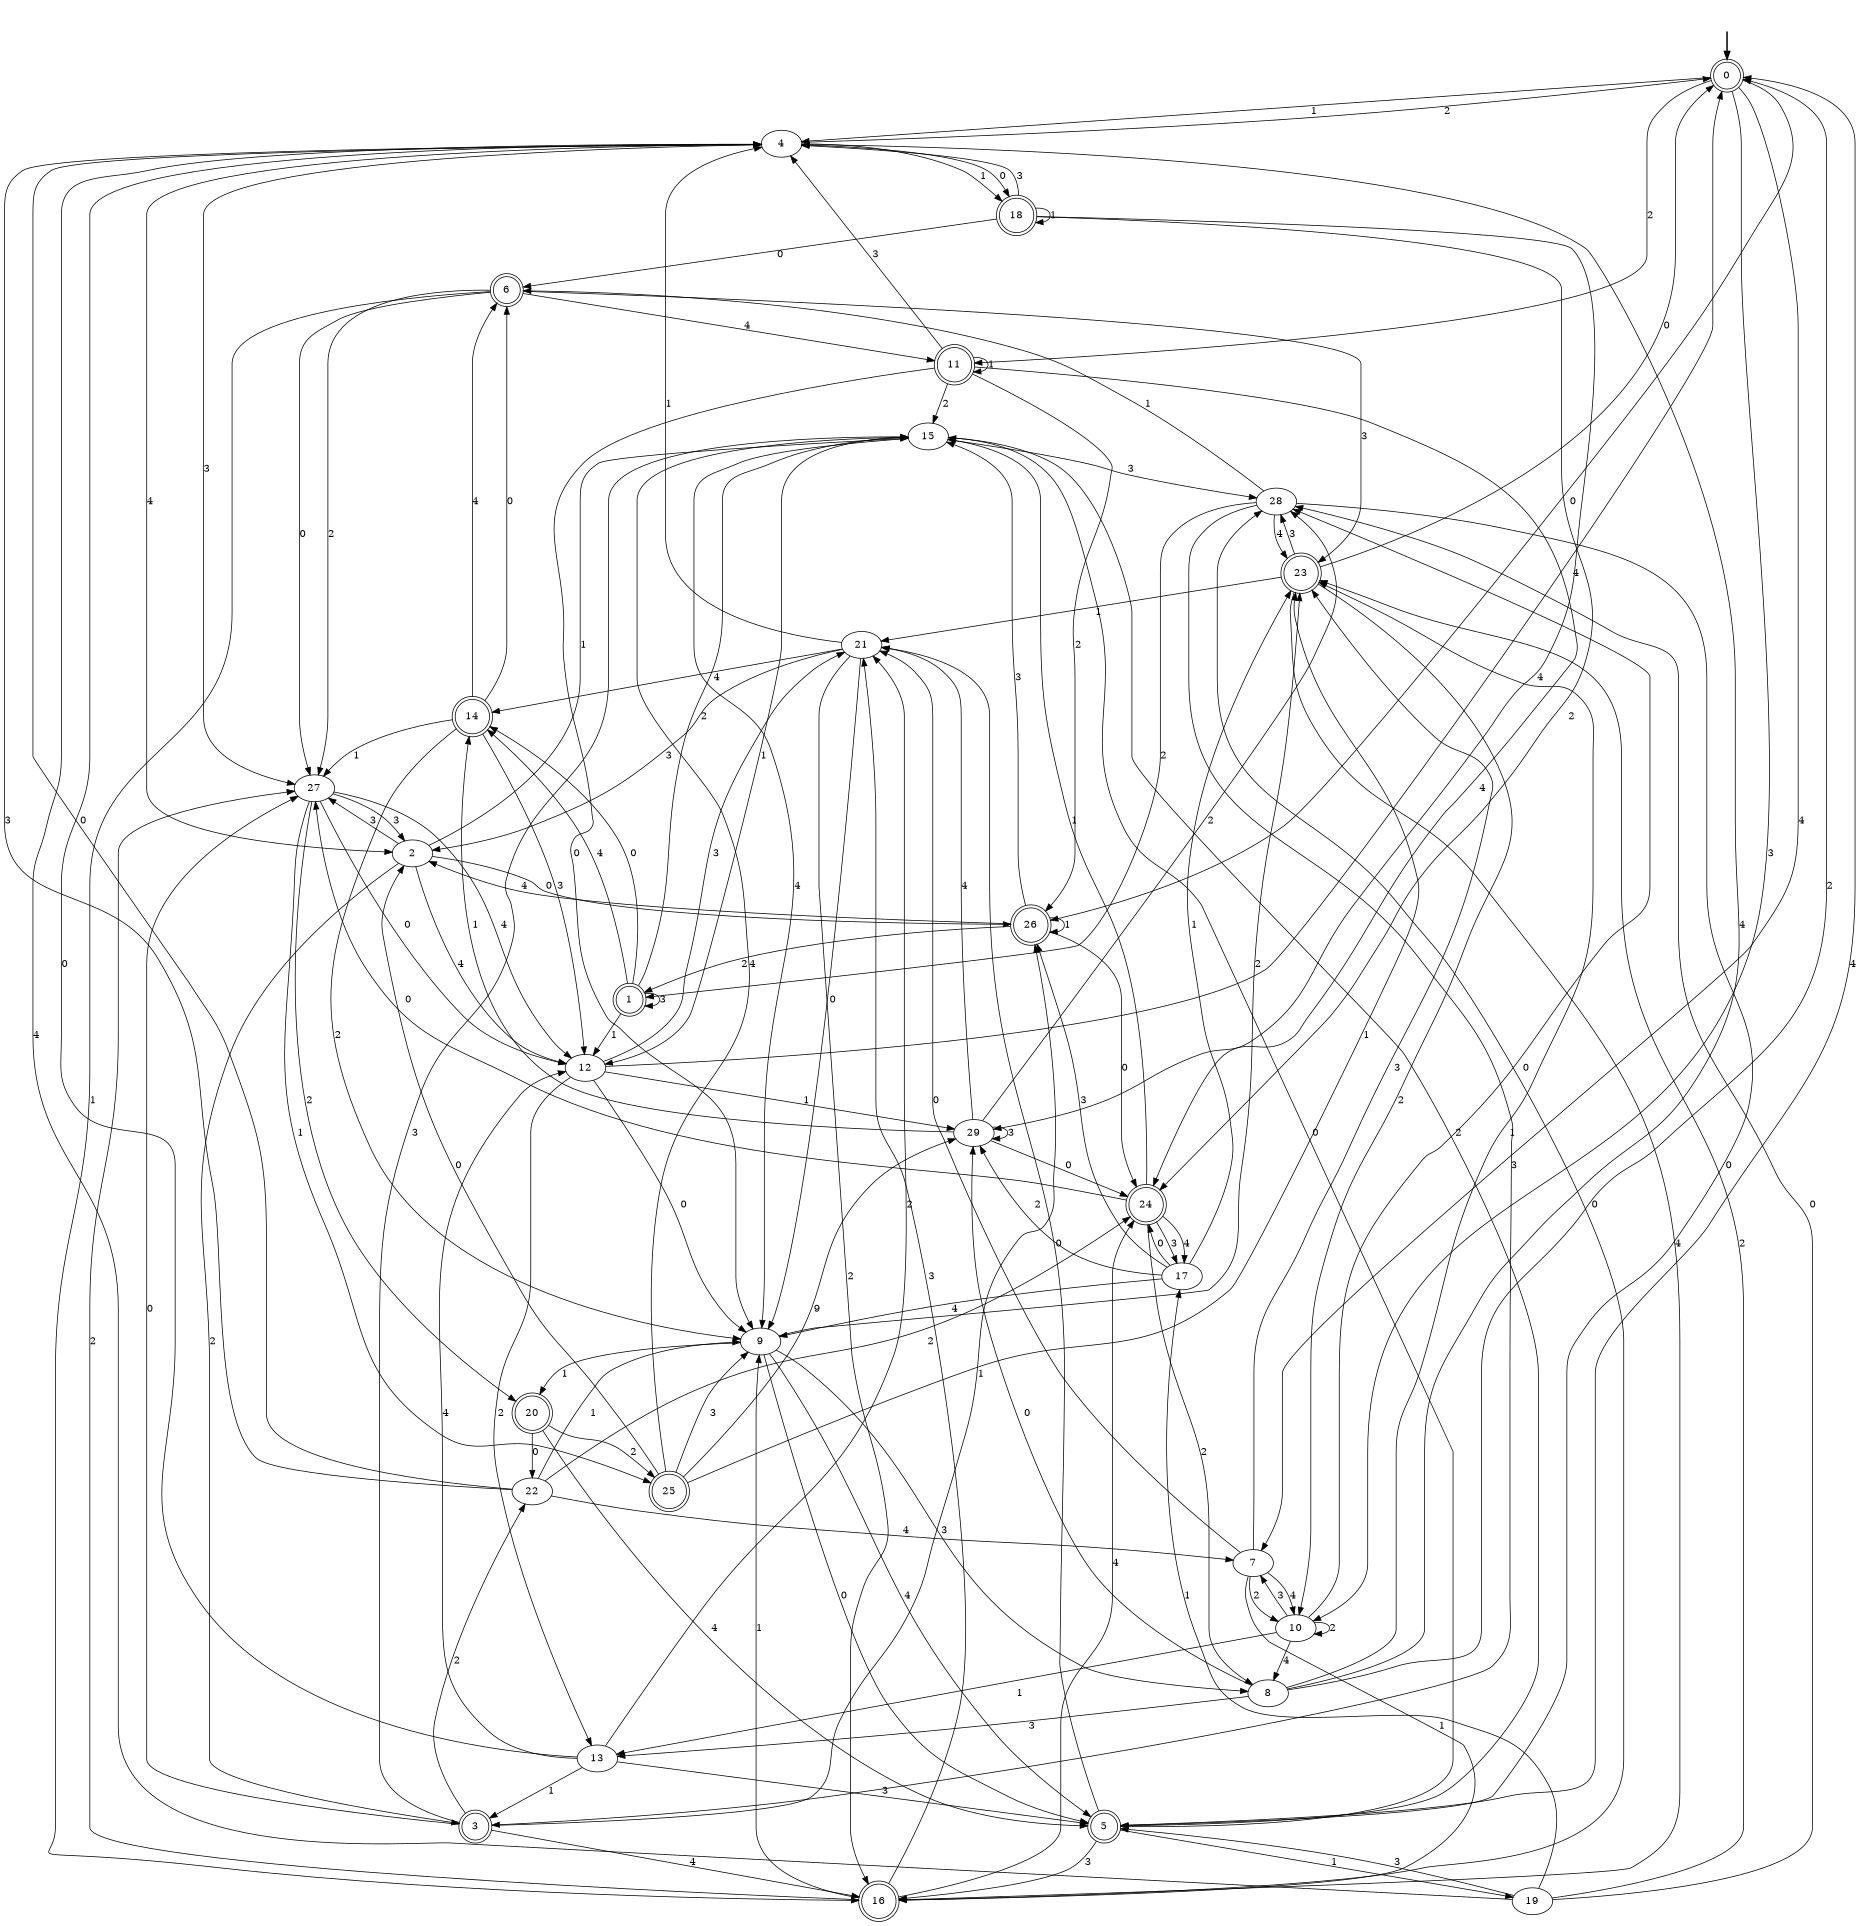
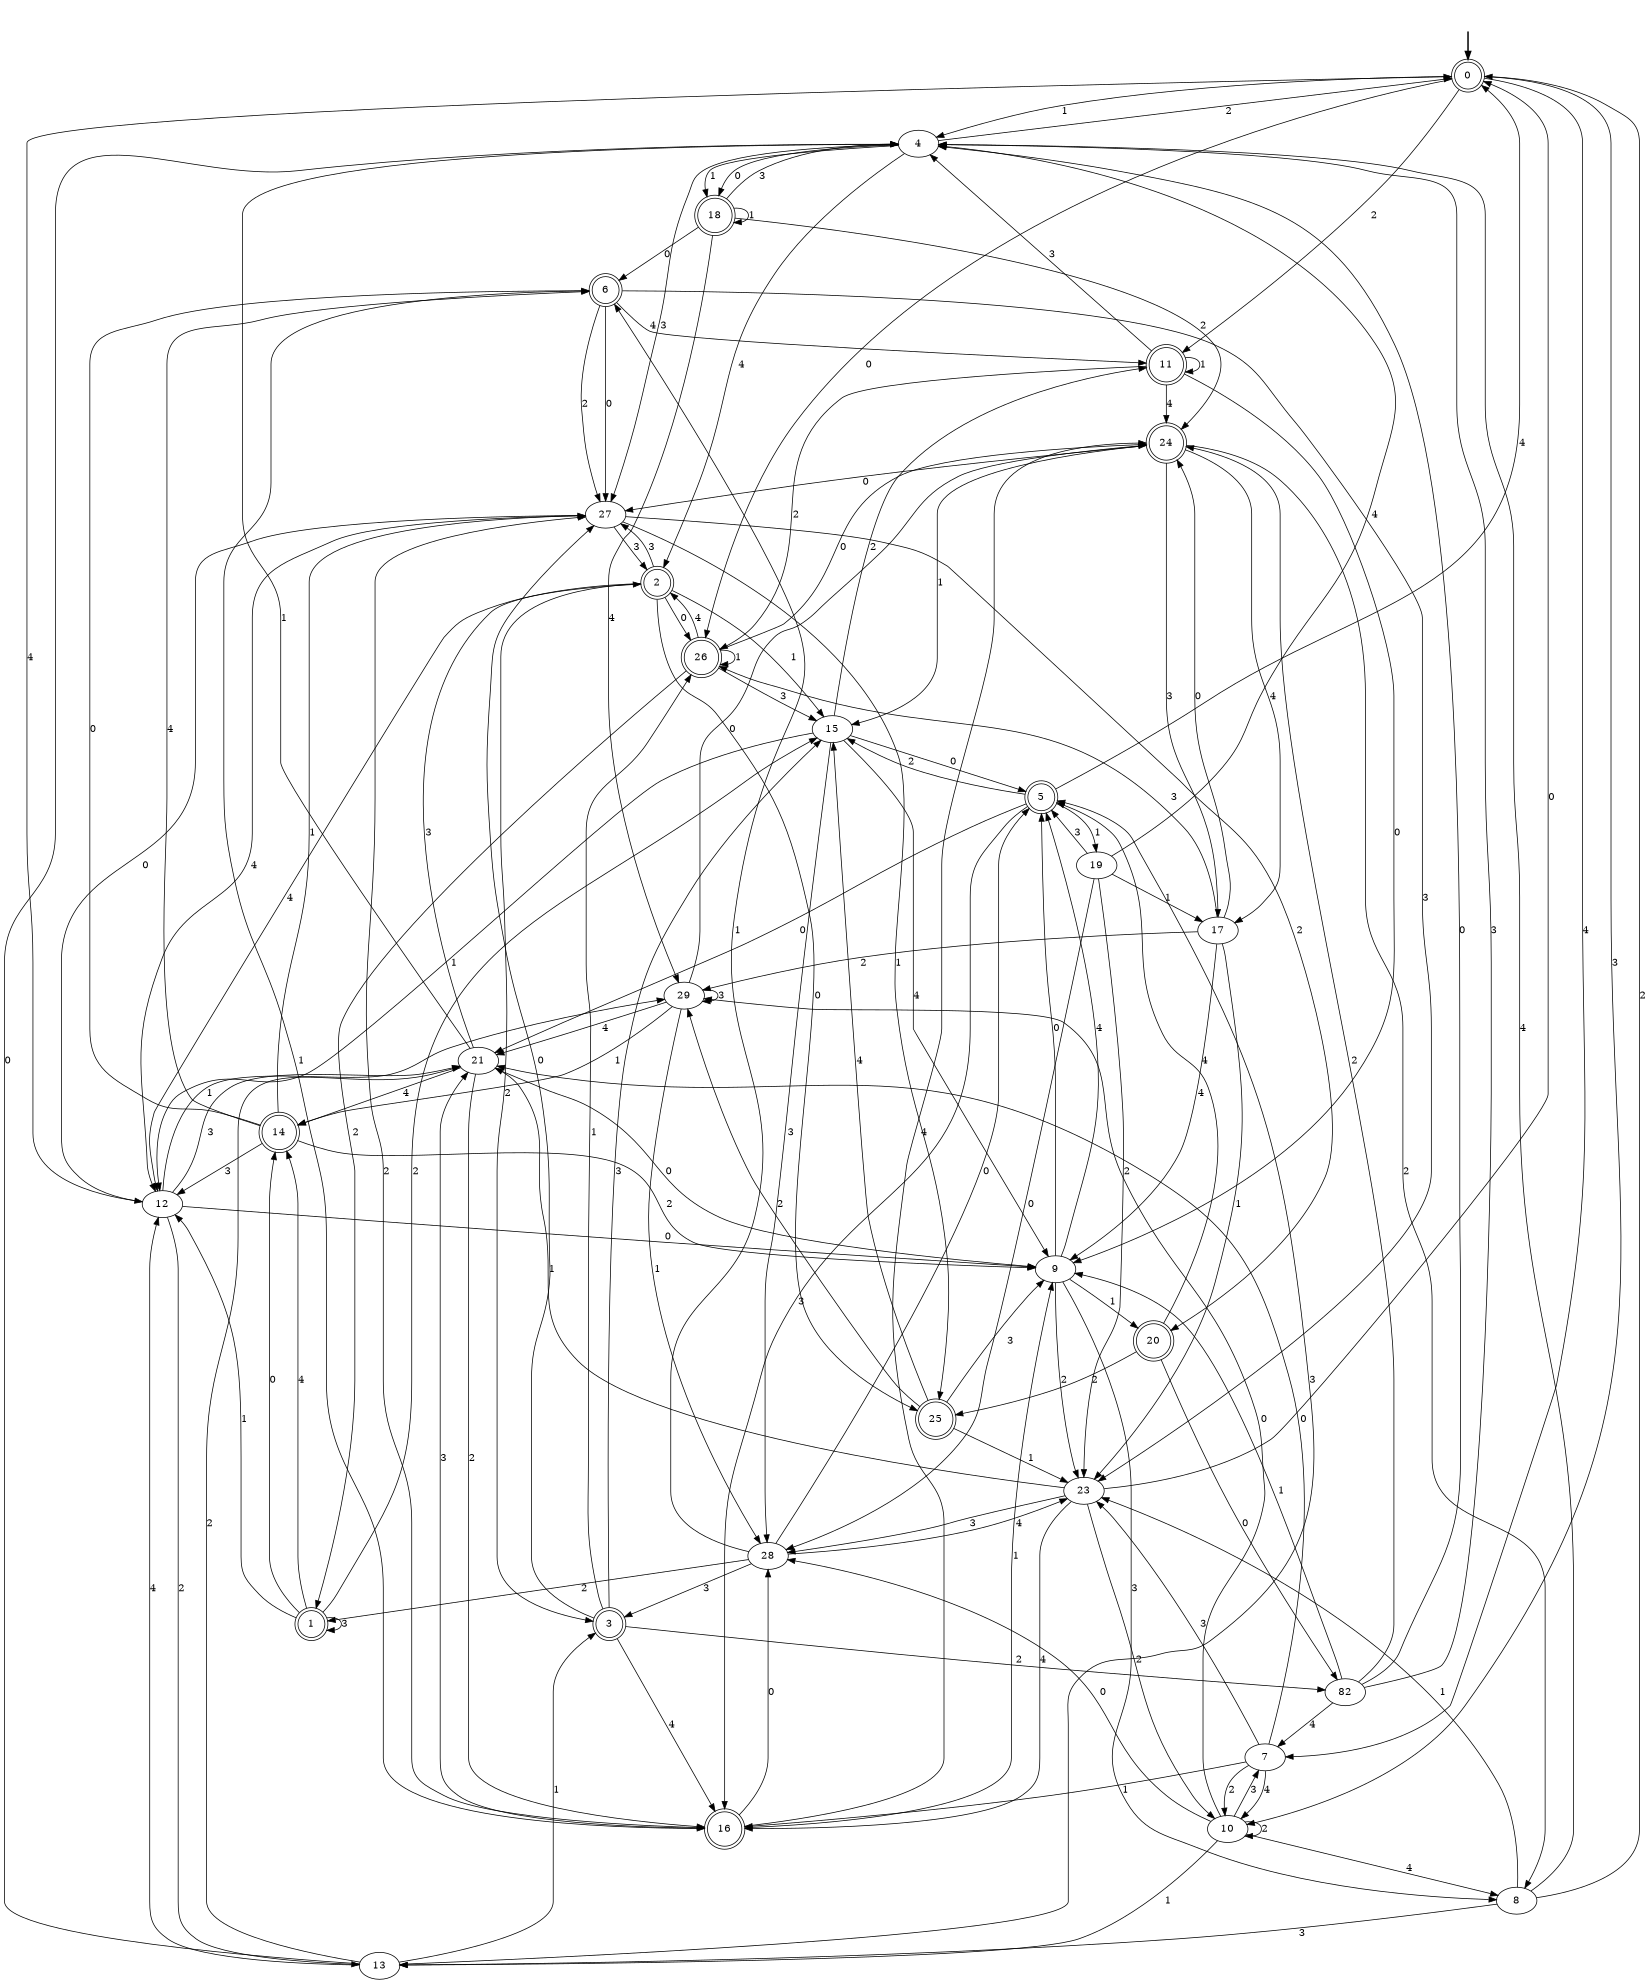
(942, 400) -> (915, 461)
(1301, 573) -> (1084, 1491)
(1211, 821) -> (658, 1269)
(412, 853) -> (657, 583)
(467, 1194) -> (813, 983)
(817, 1309) -> (781, 1204)
(1036, 1464) -> (1165, 1250)
(532, 1491) -> (1345, 1692)
